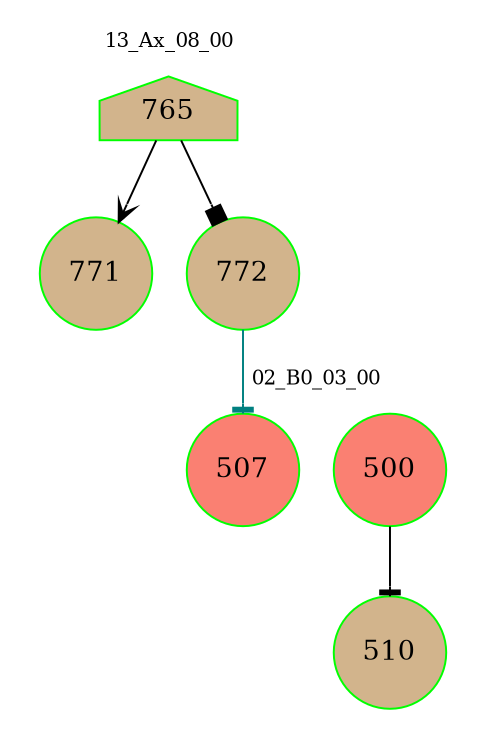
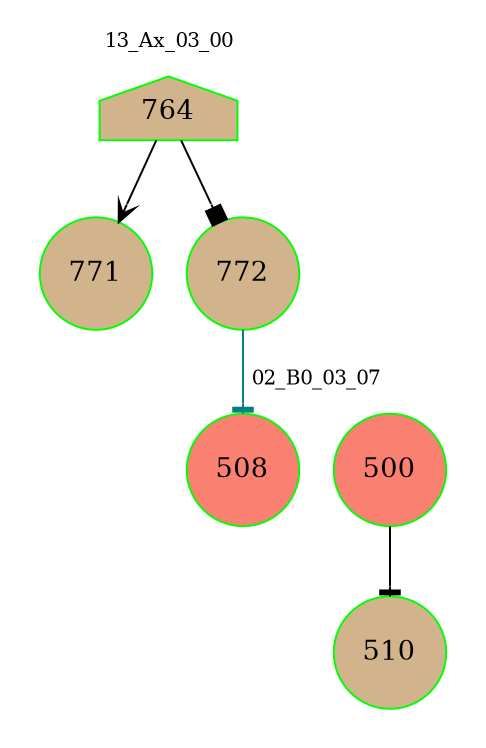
(170, 42) -> (170, 42)
(169, 112) -> (169, 112)
(316, 380) -> (316, 380)
(243, 470) -> (243, 470)
